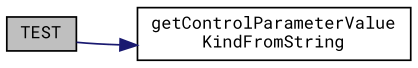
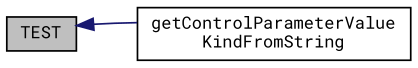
(98, 44) -> (115, 23)
